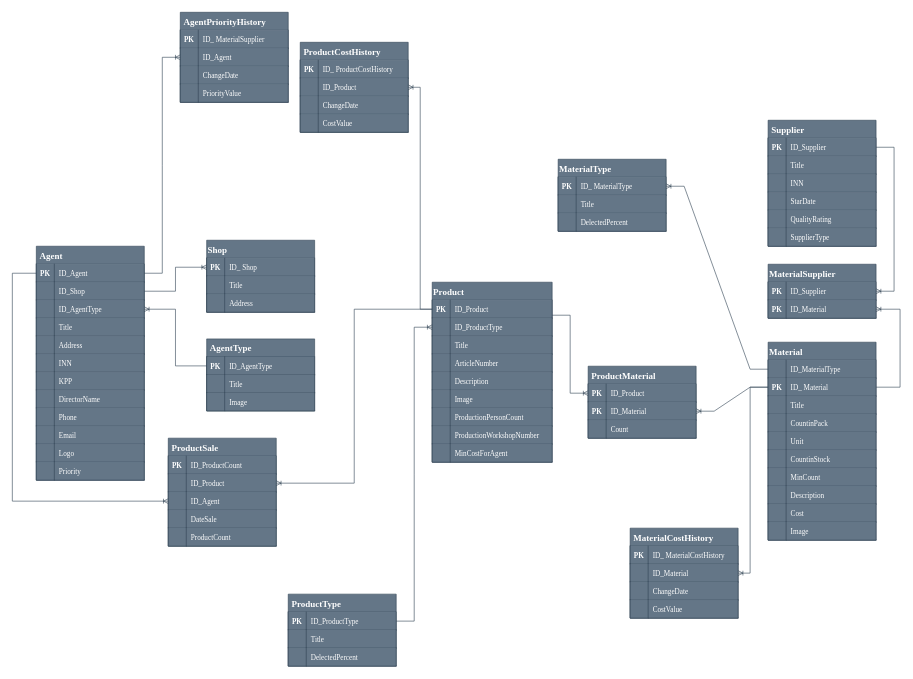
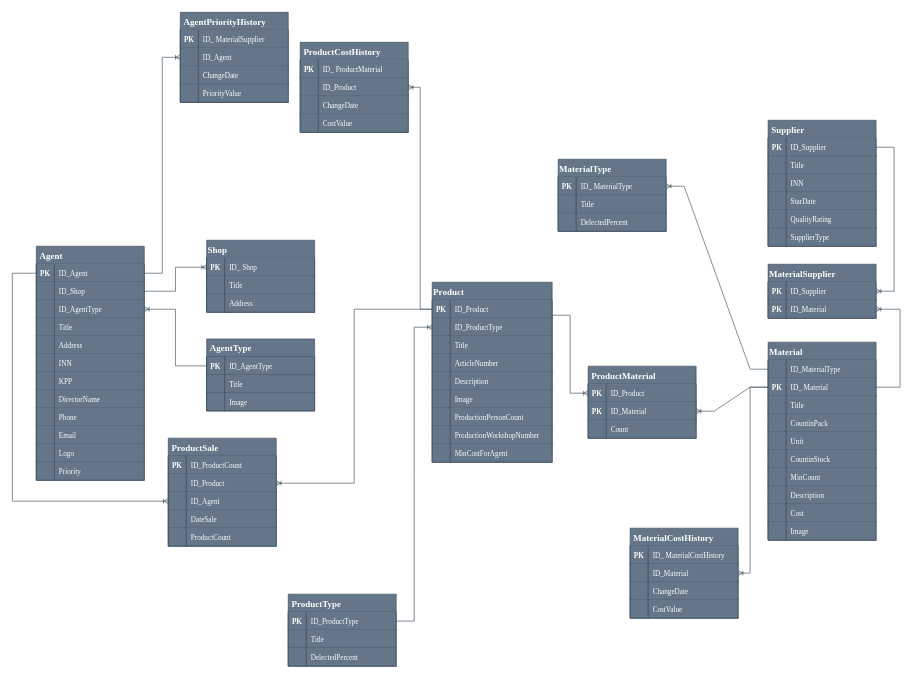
(366, 70) -> (359, 70)
